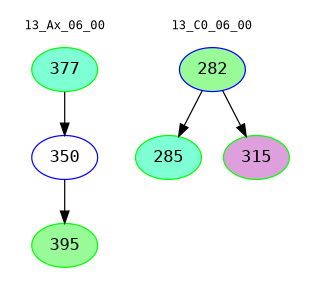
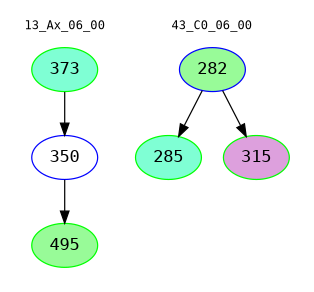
(212, 26) -> (212, 26)
(65, 70) -> (65, 70)
(65, 245) -> (65, 245)
